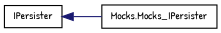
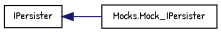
(159, 17) -> (159, 17)
